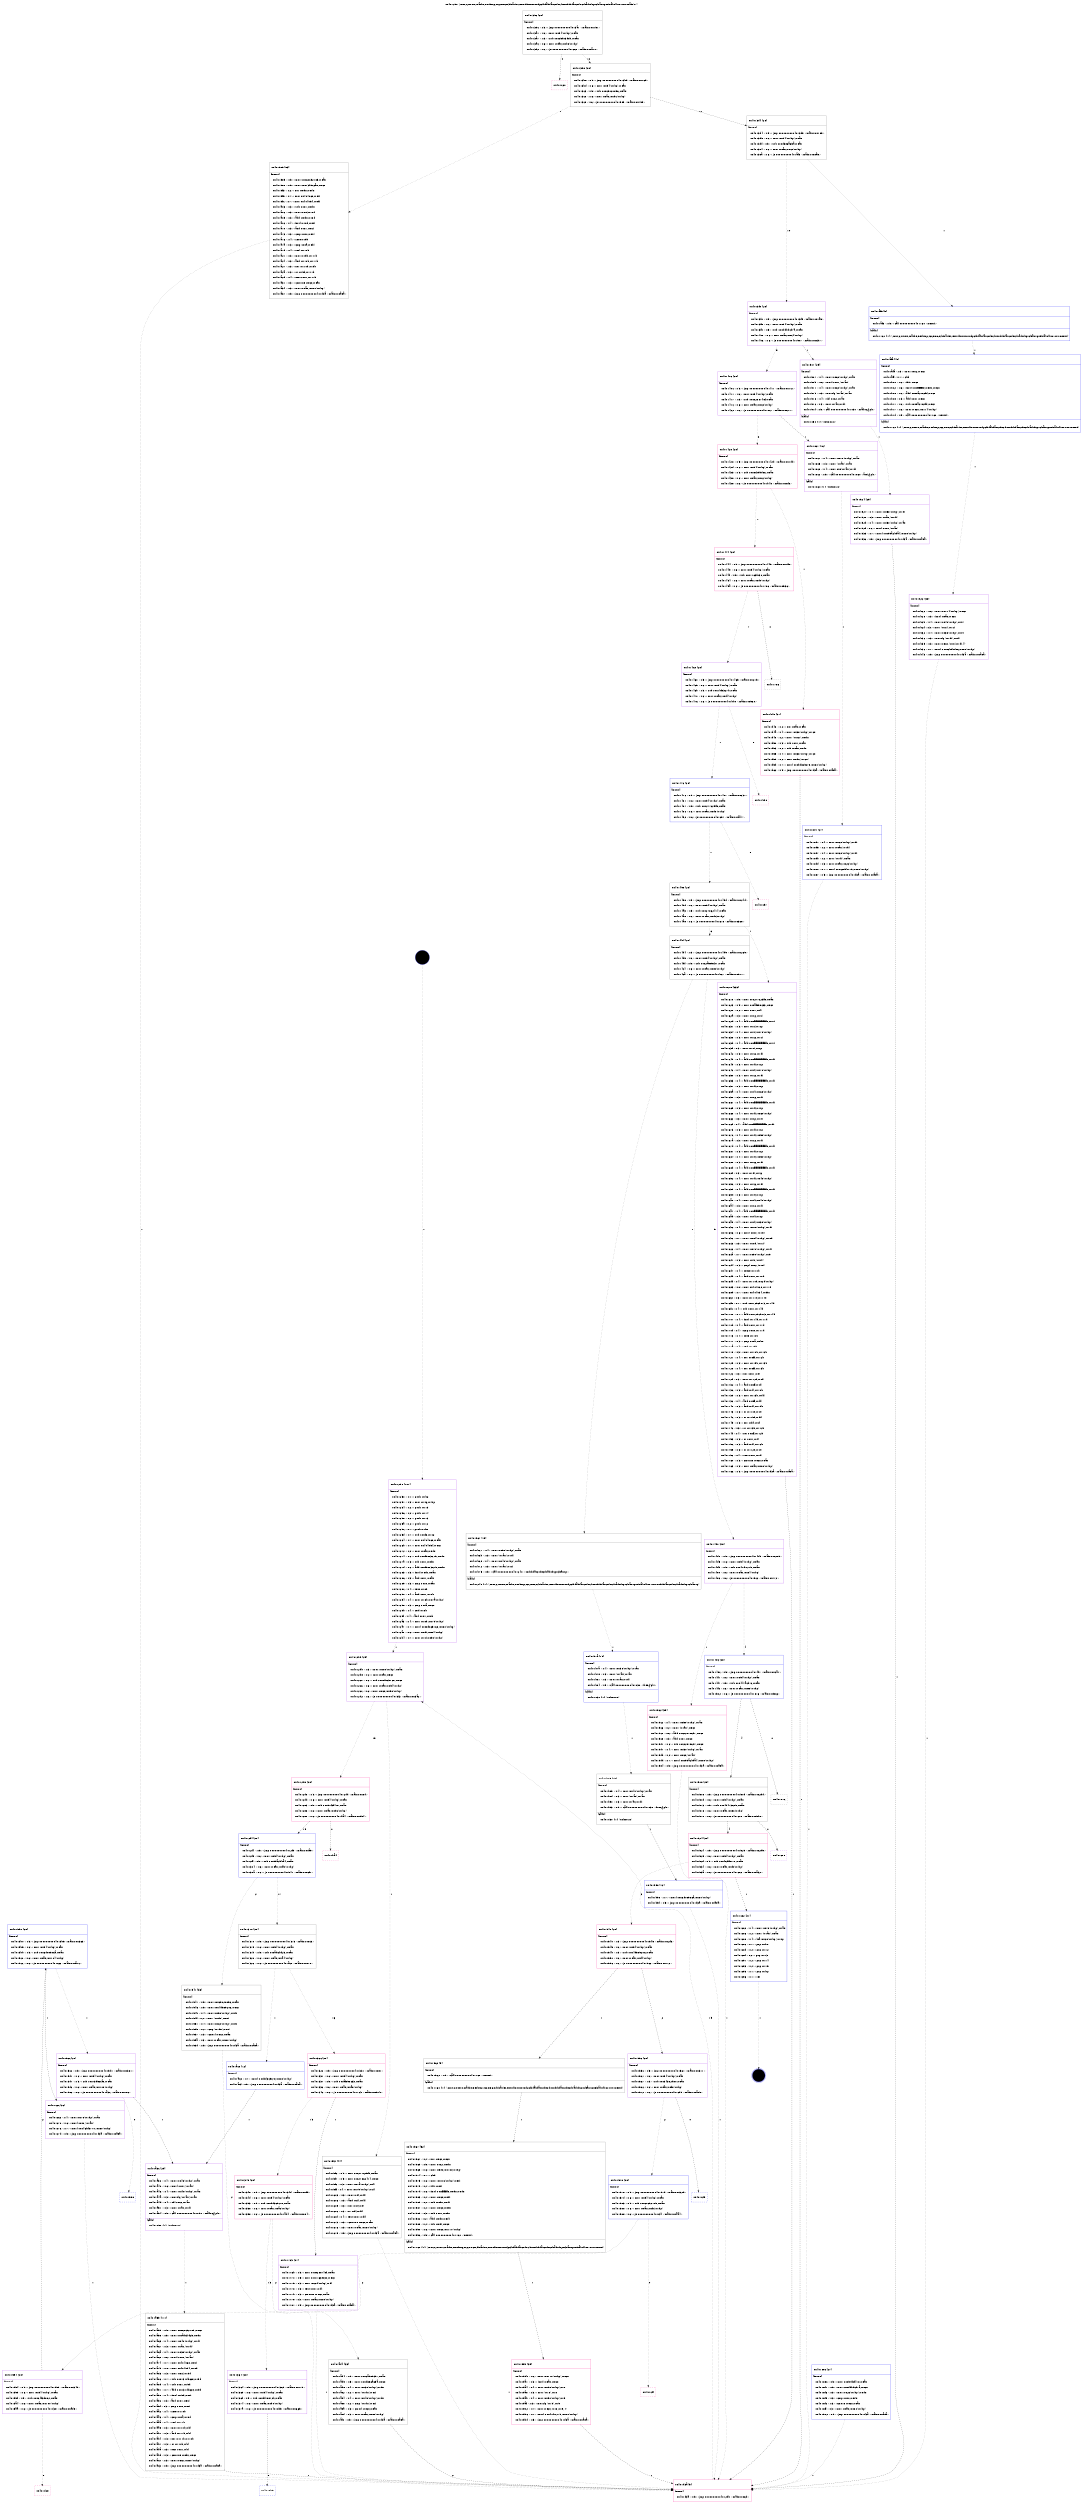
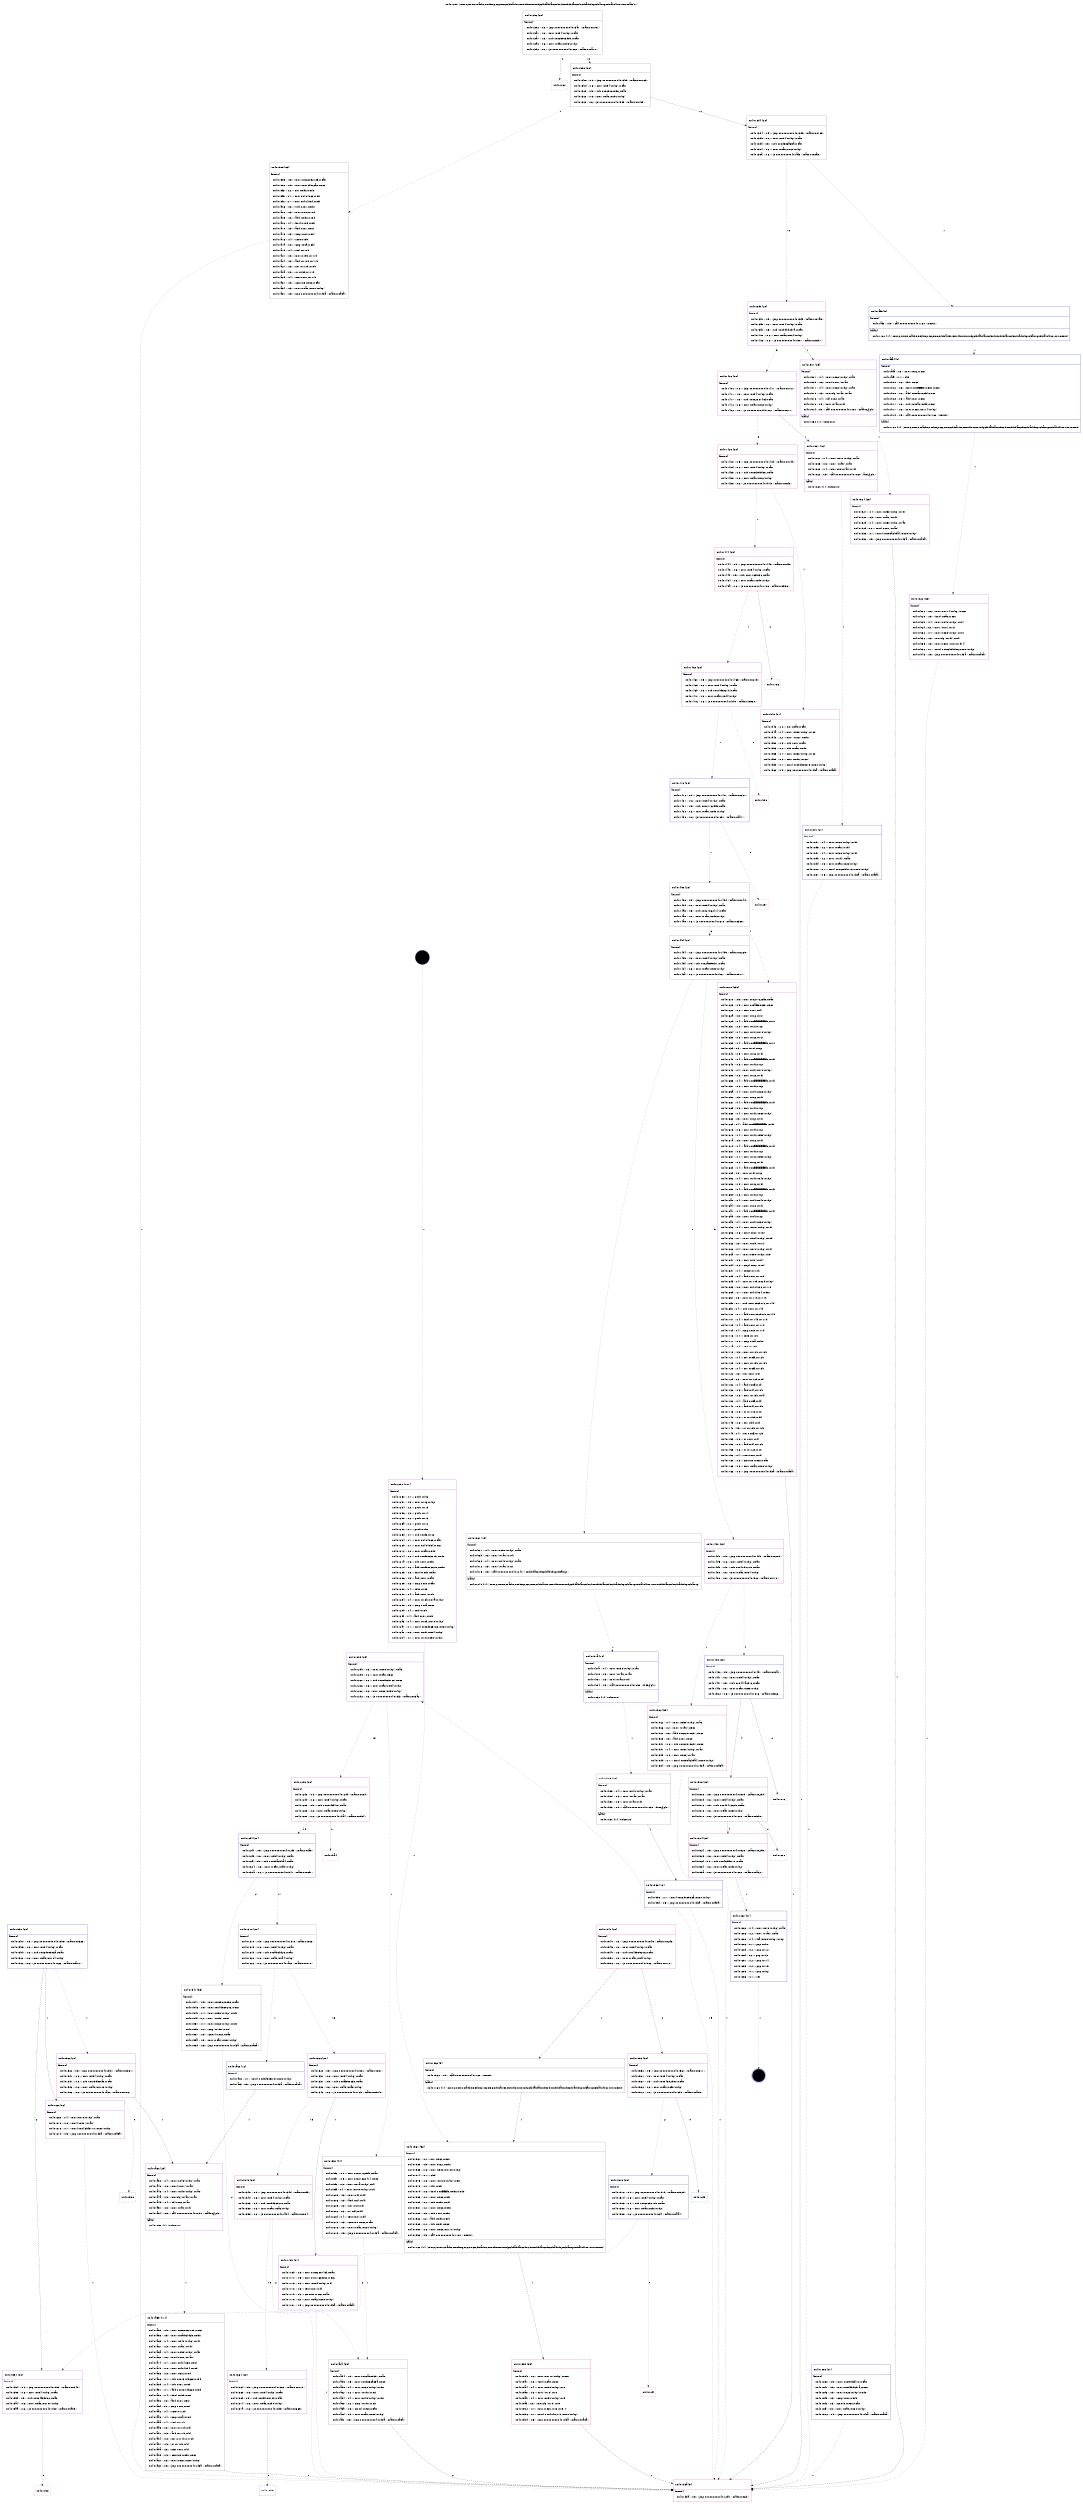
(395, 1647) -> (402, 1896)
(643, 1878) -> none
(41, 2170) -> (36, 2168)
(474, 2432) -> (366, 2298)
